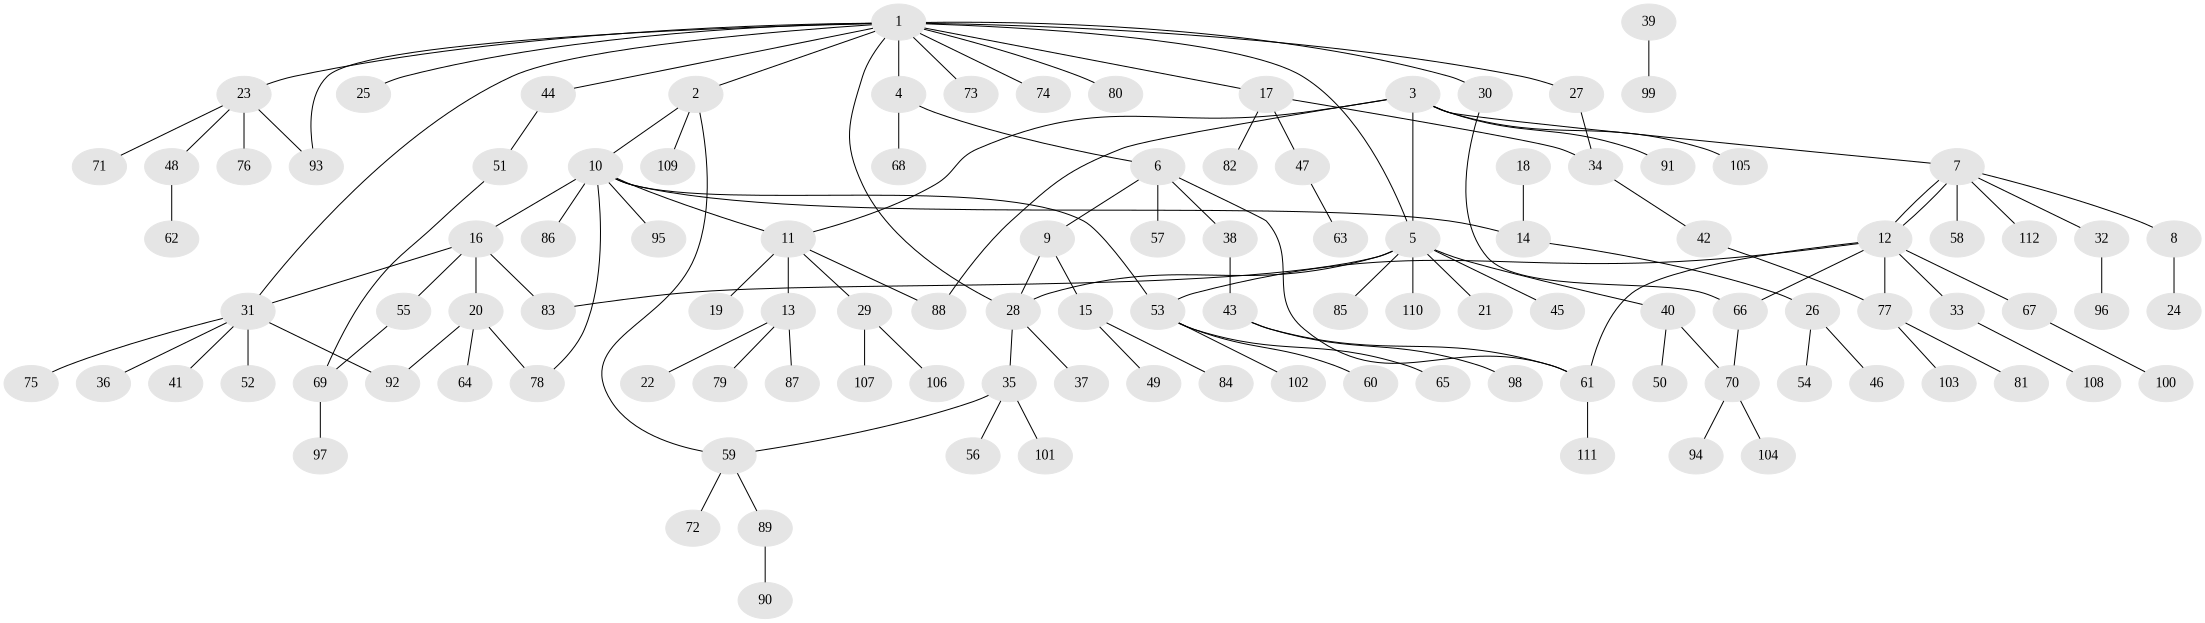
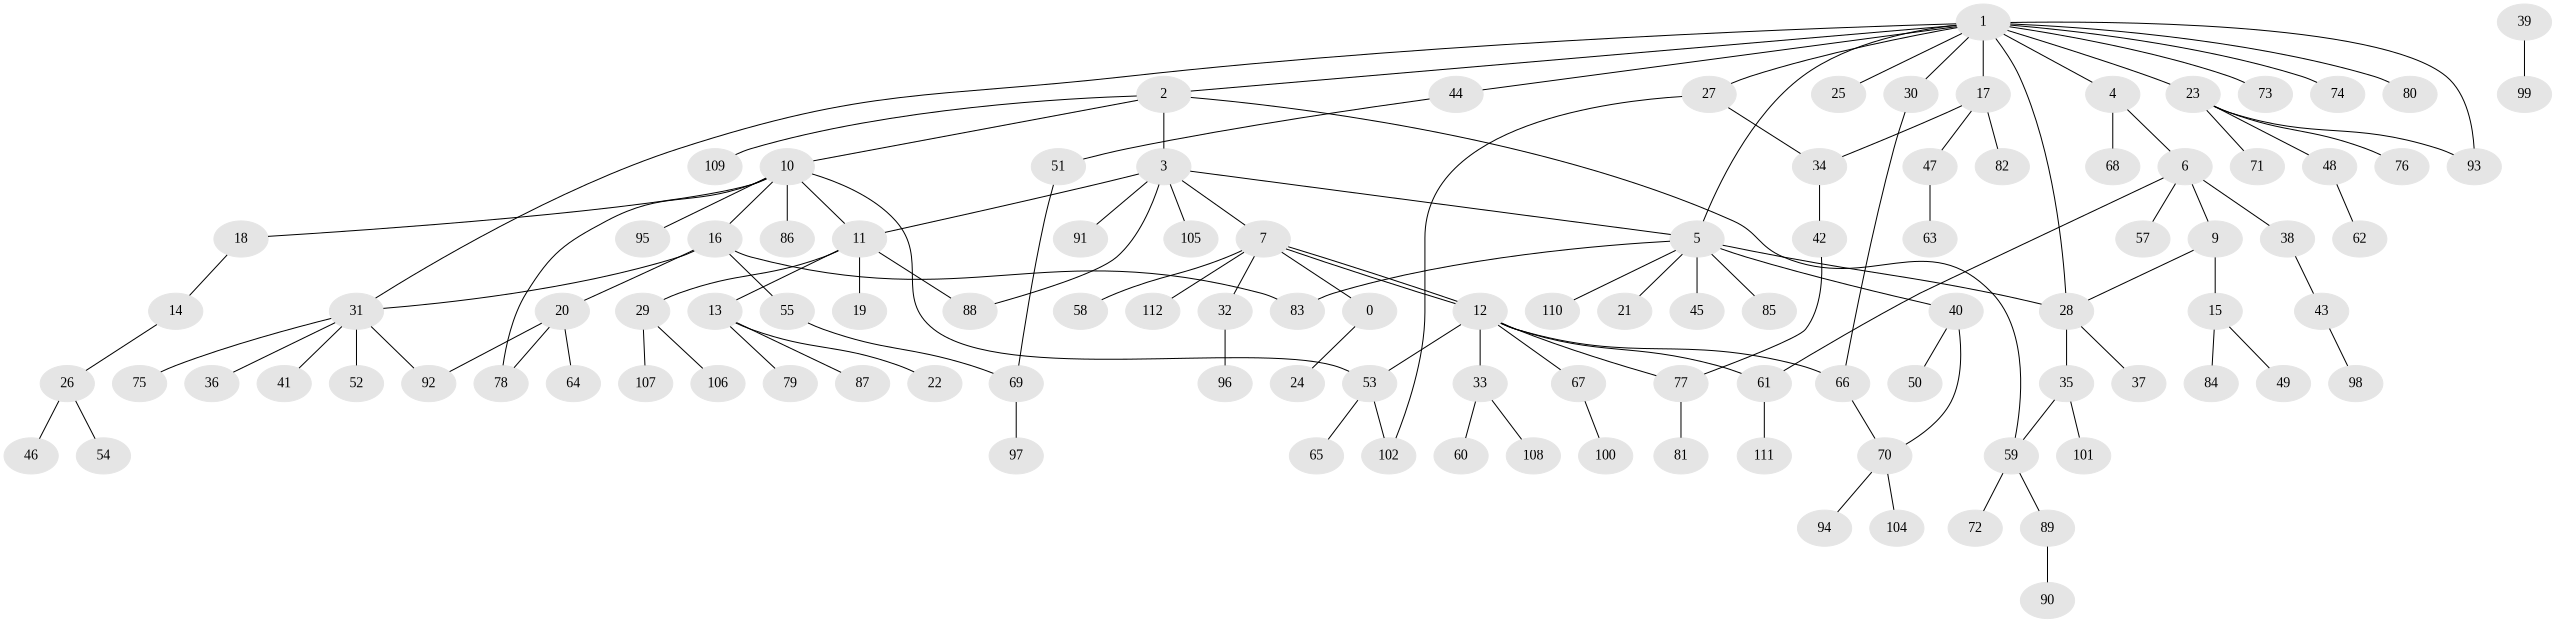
none -> (1164, 131)
none -> (1444, 184)
(1079, 210) -> (544, 215)
(2174, 239) -> (1370, 311)
(1433, 347) -> none
(1295, 354) -> (1471, 420)
(1949, 384) -> none
(973, 456) -> none
